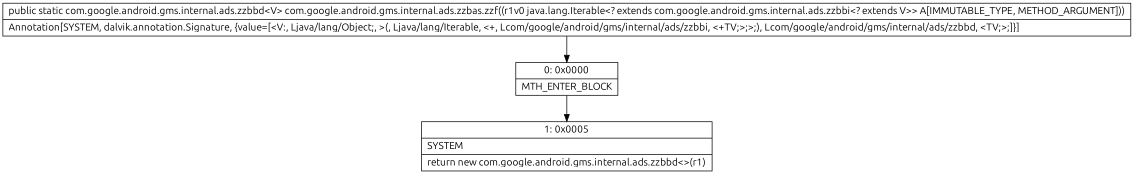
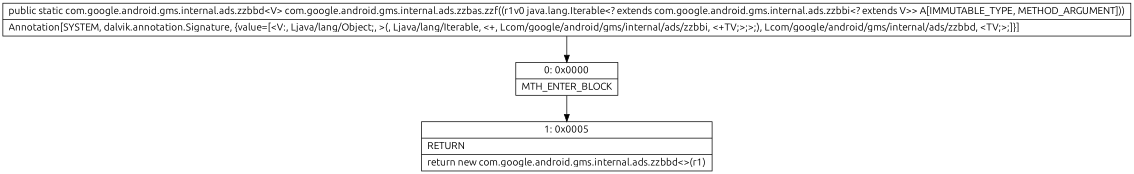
(445, 146) -> (446, 146)
